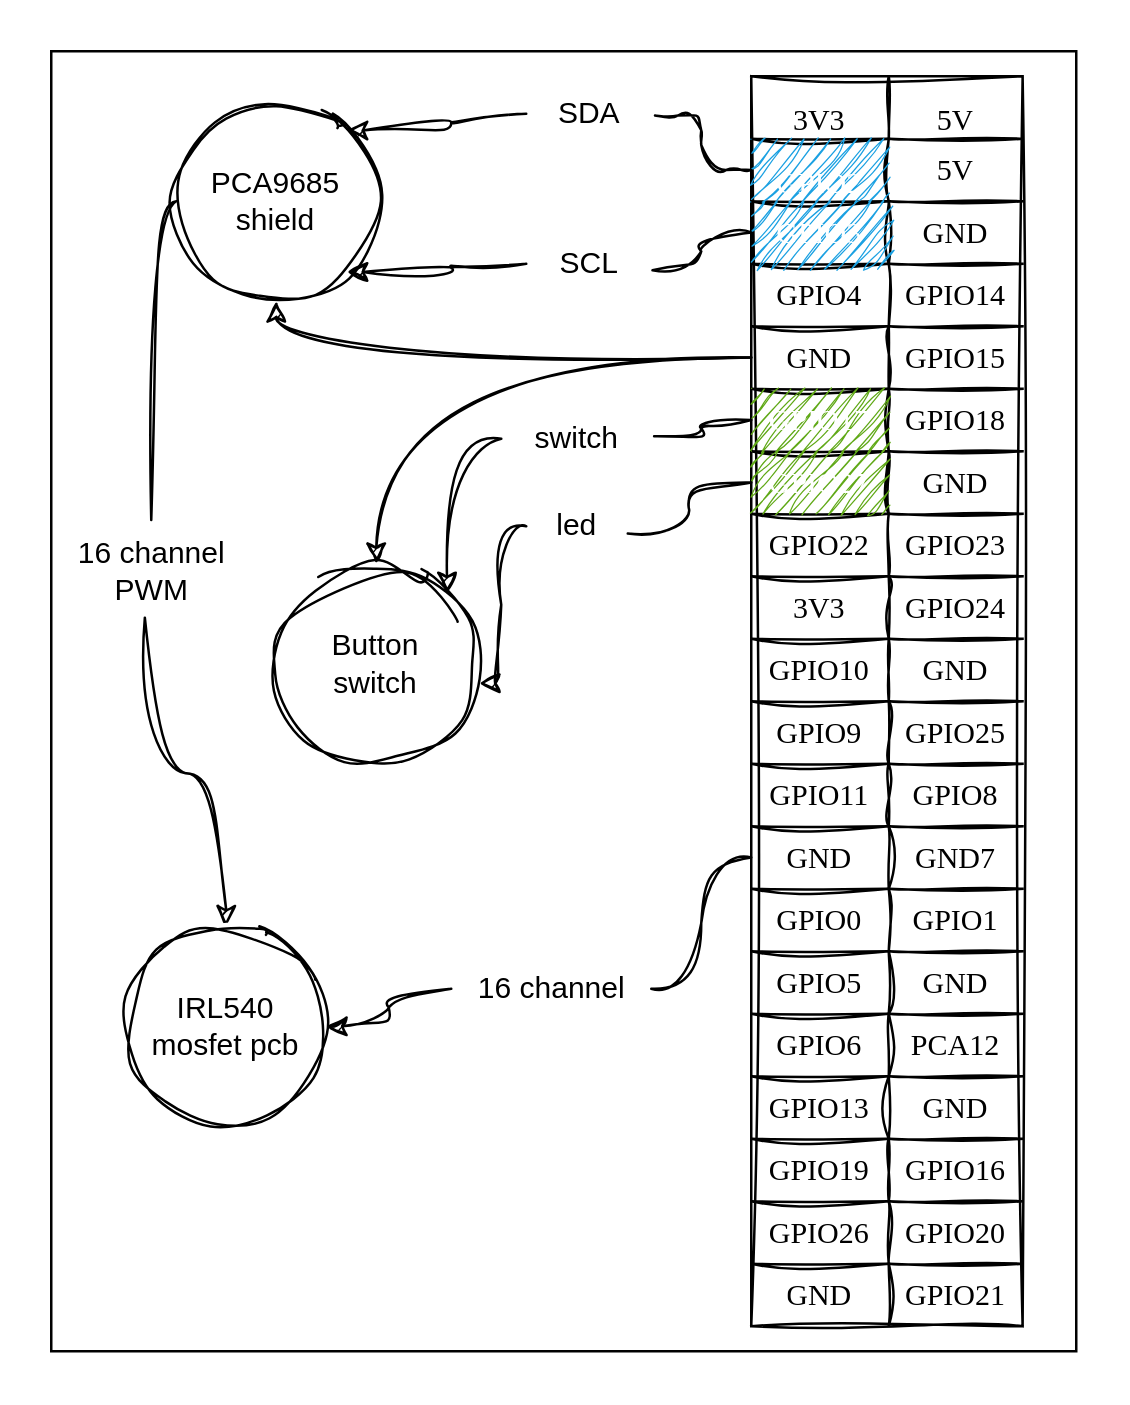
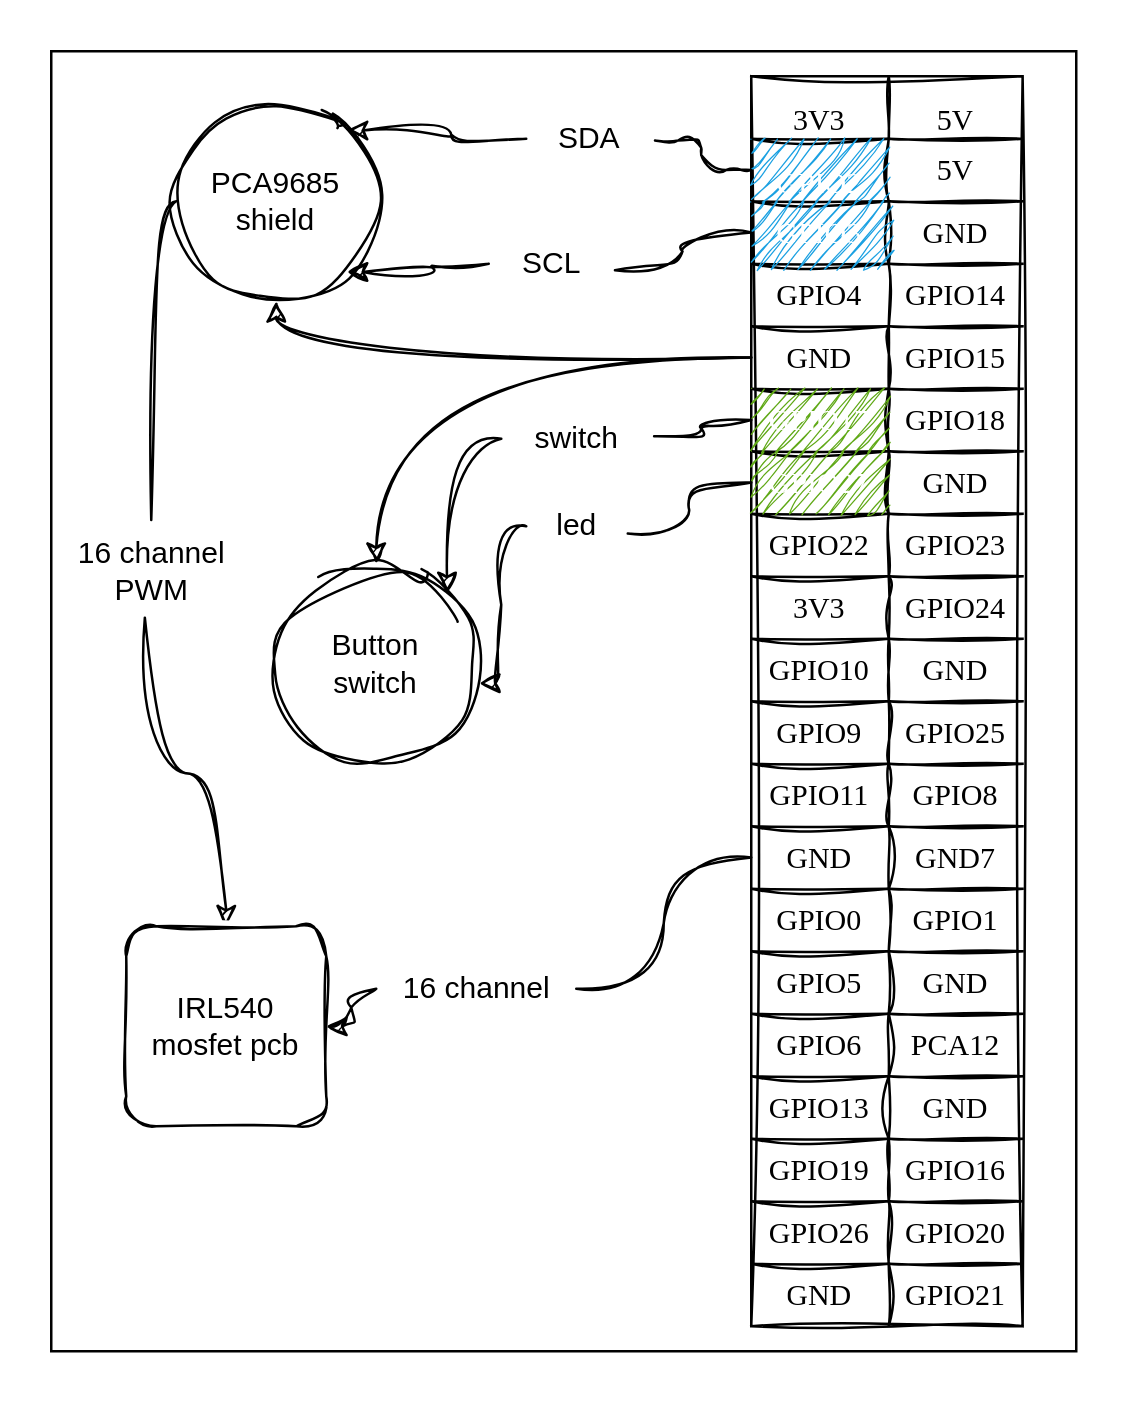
(589, 114) -> (589, 139)
(589, 264) -> (551, 264)
(551, 989) -> (476, 989)
(226, 1026) -> (226, 1026)
